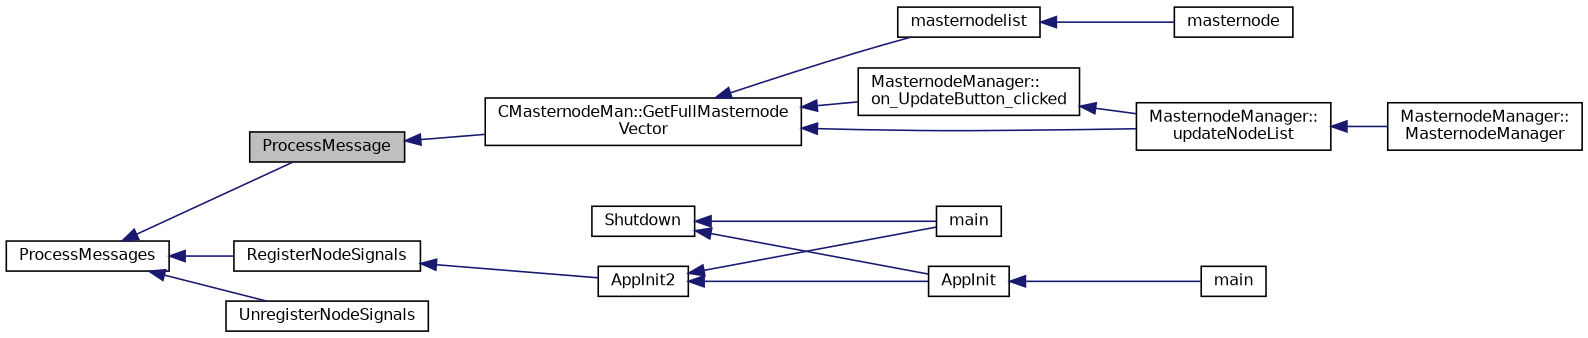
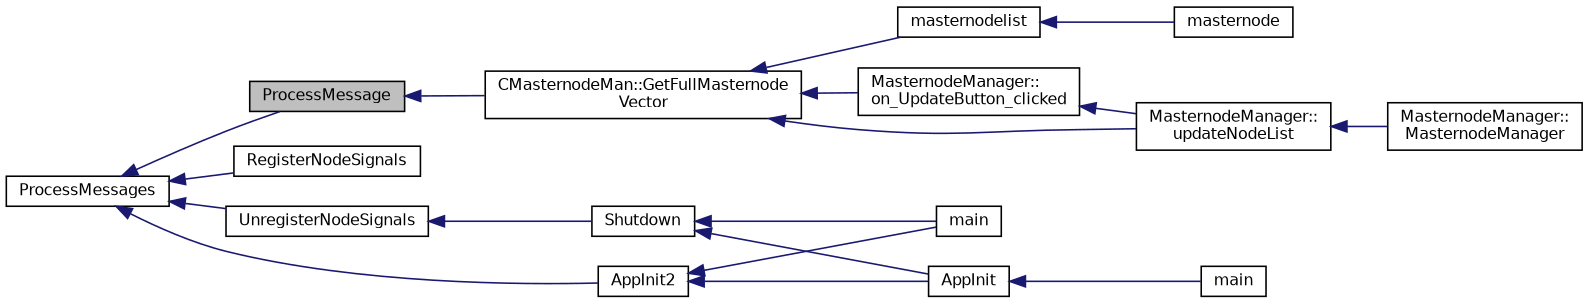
none -> (518, 221)
(517, 271) -> (360, 274)
